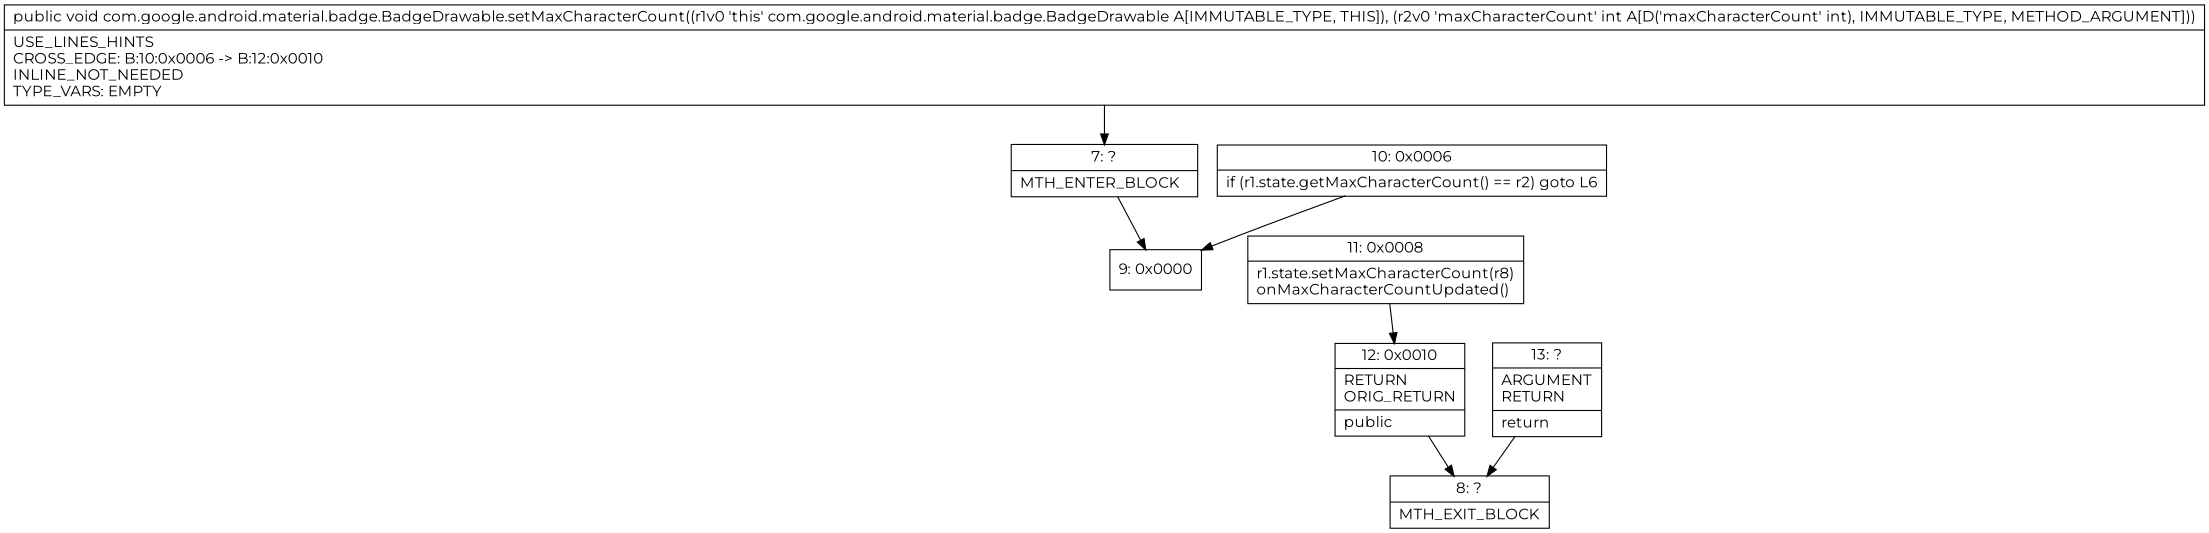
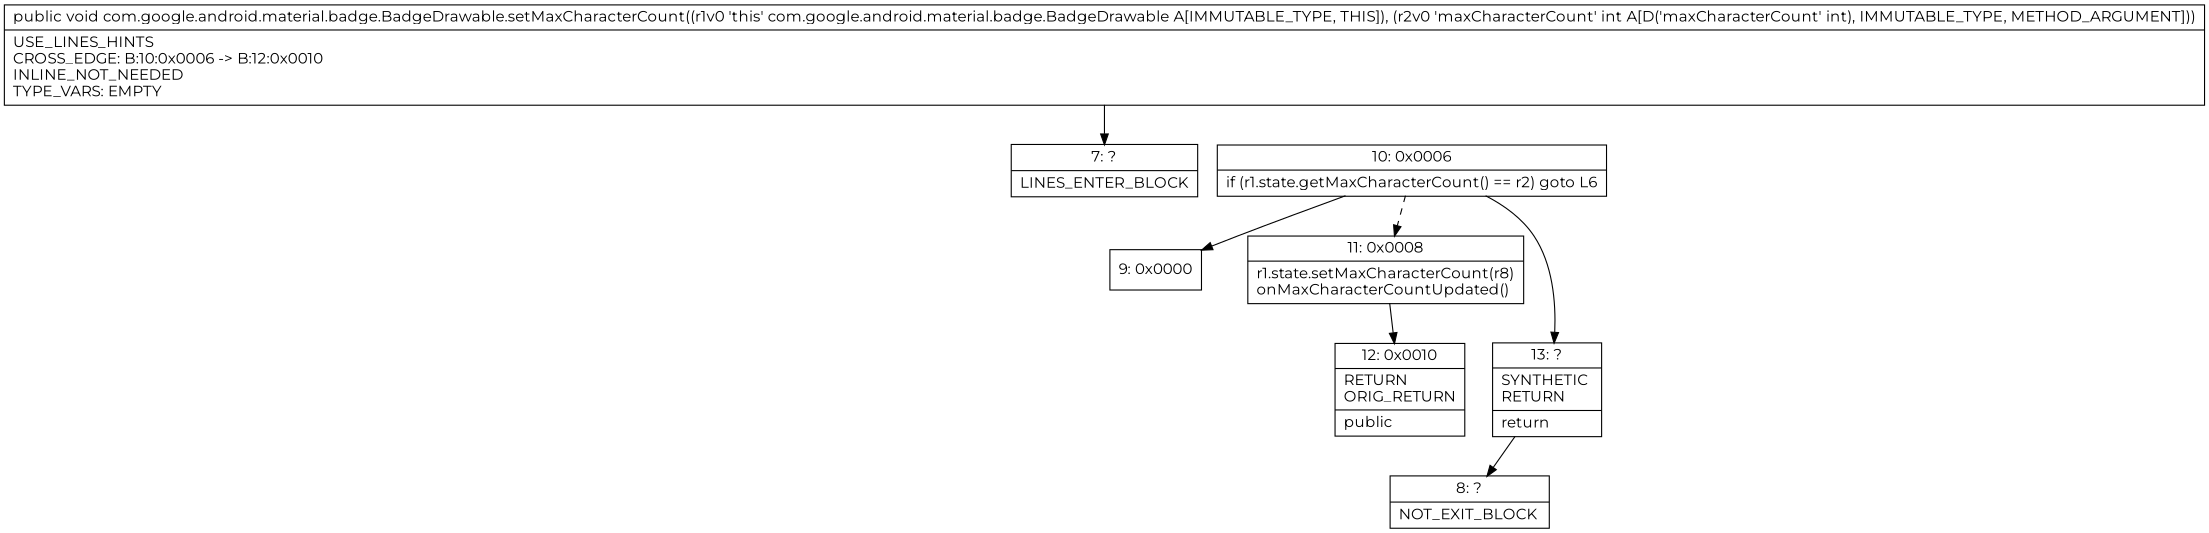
(1100, 183) -> (1104, 183)
none -> (1401, 211)
(1129, 218) -> none
none -> (1542, 252)
(1547, 381) -> (1545, 381)
(1438, 451) -> none
(1470, 515) -> (1468, 515)
